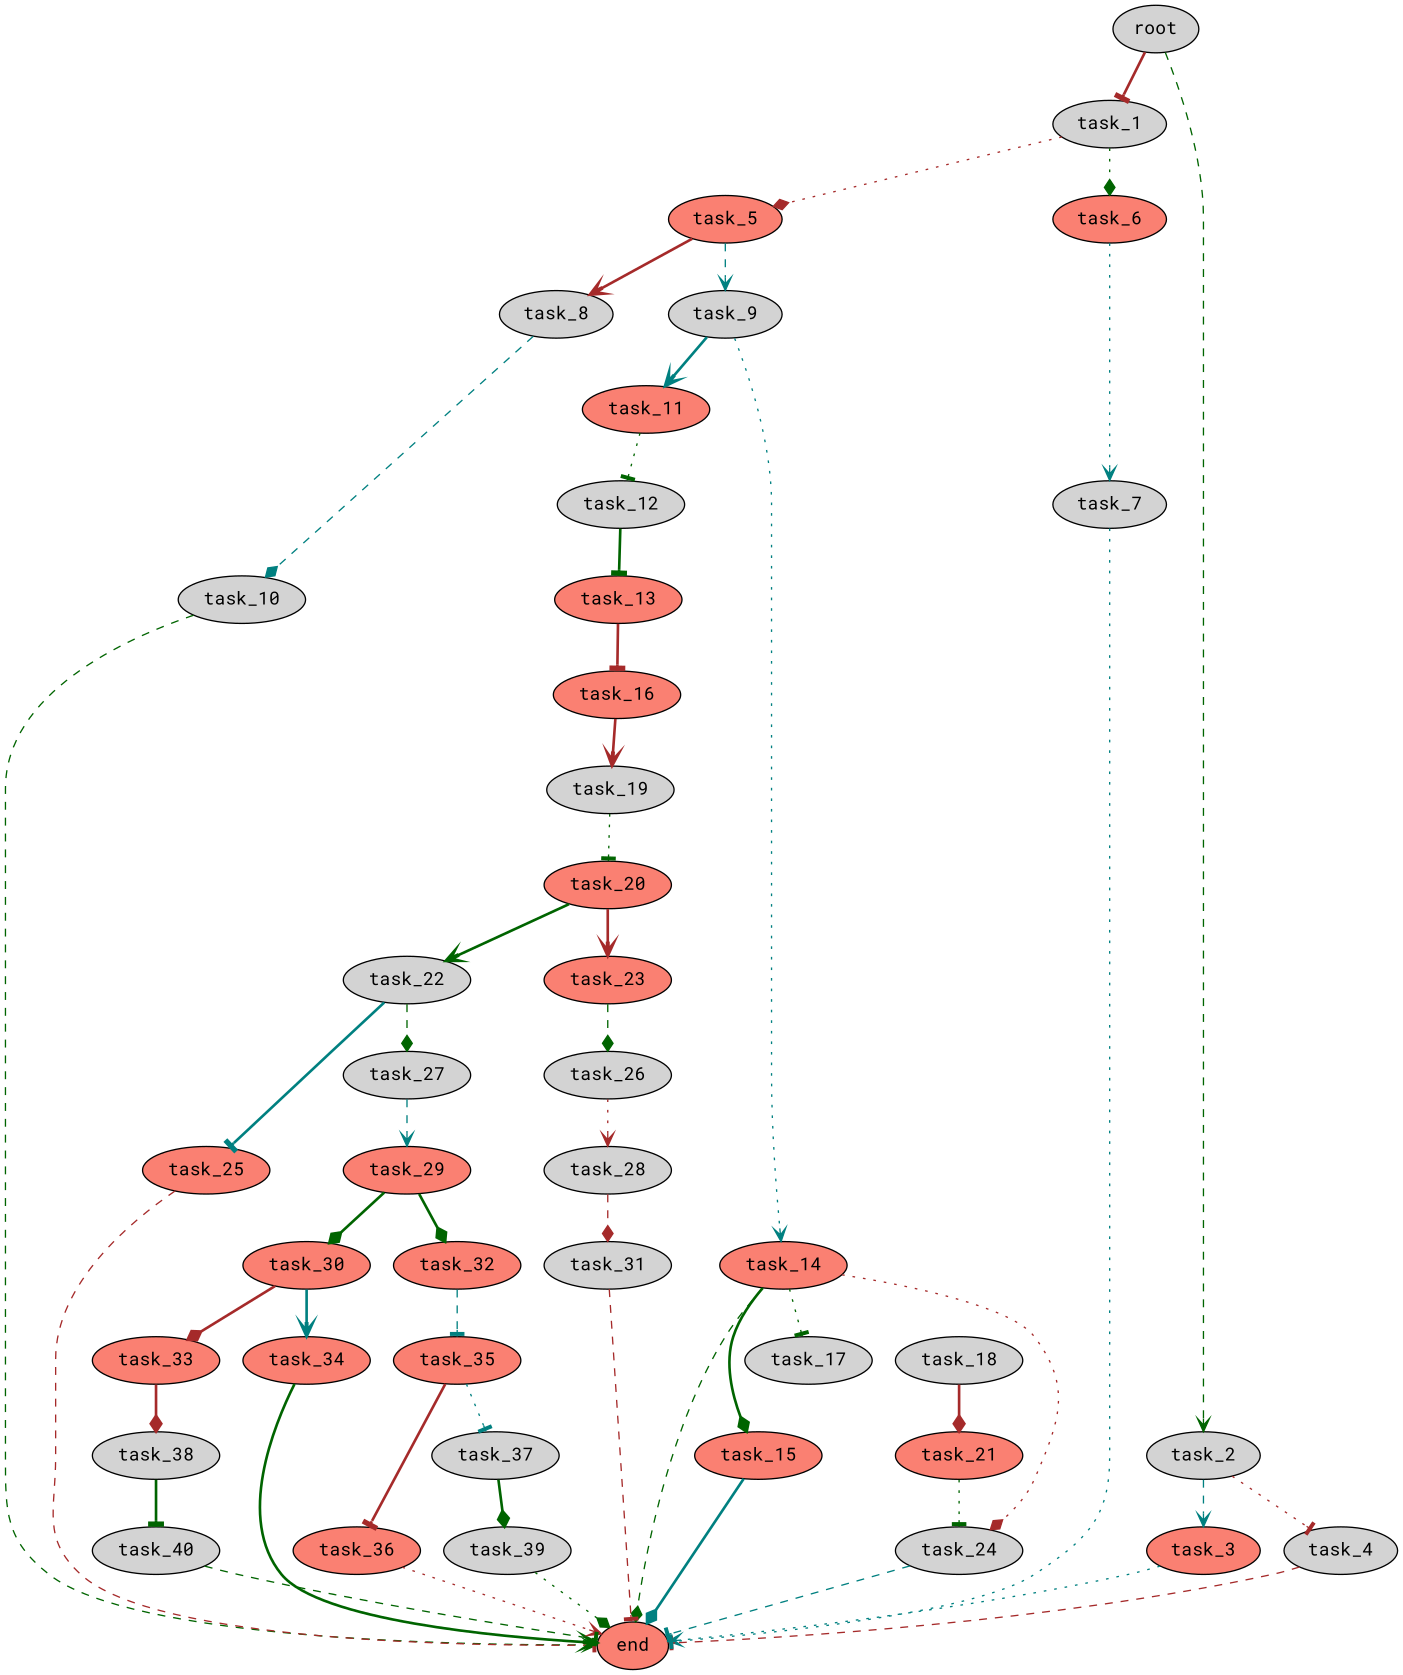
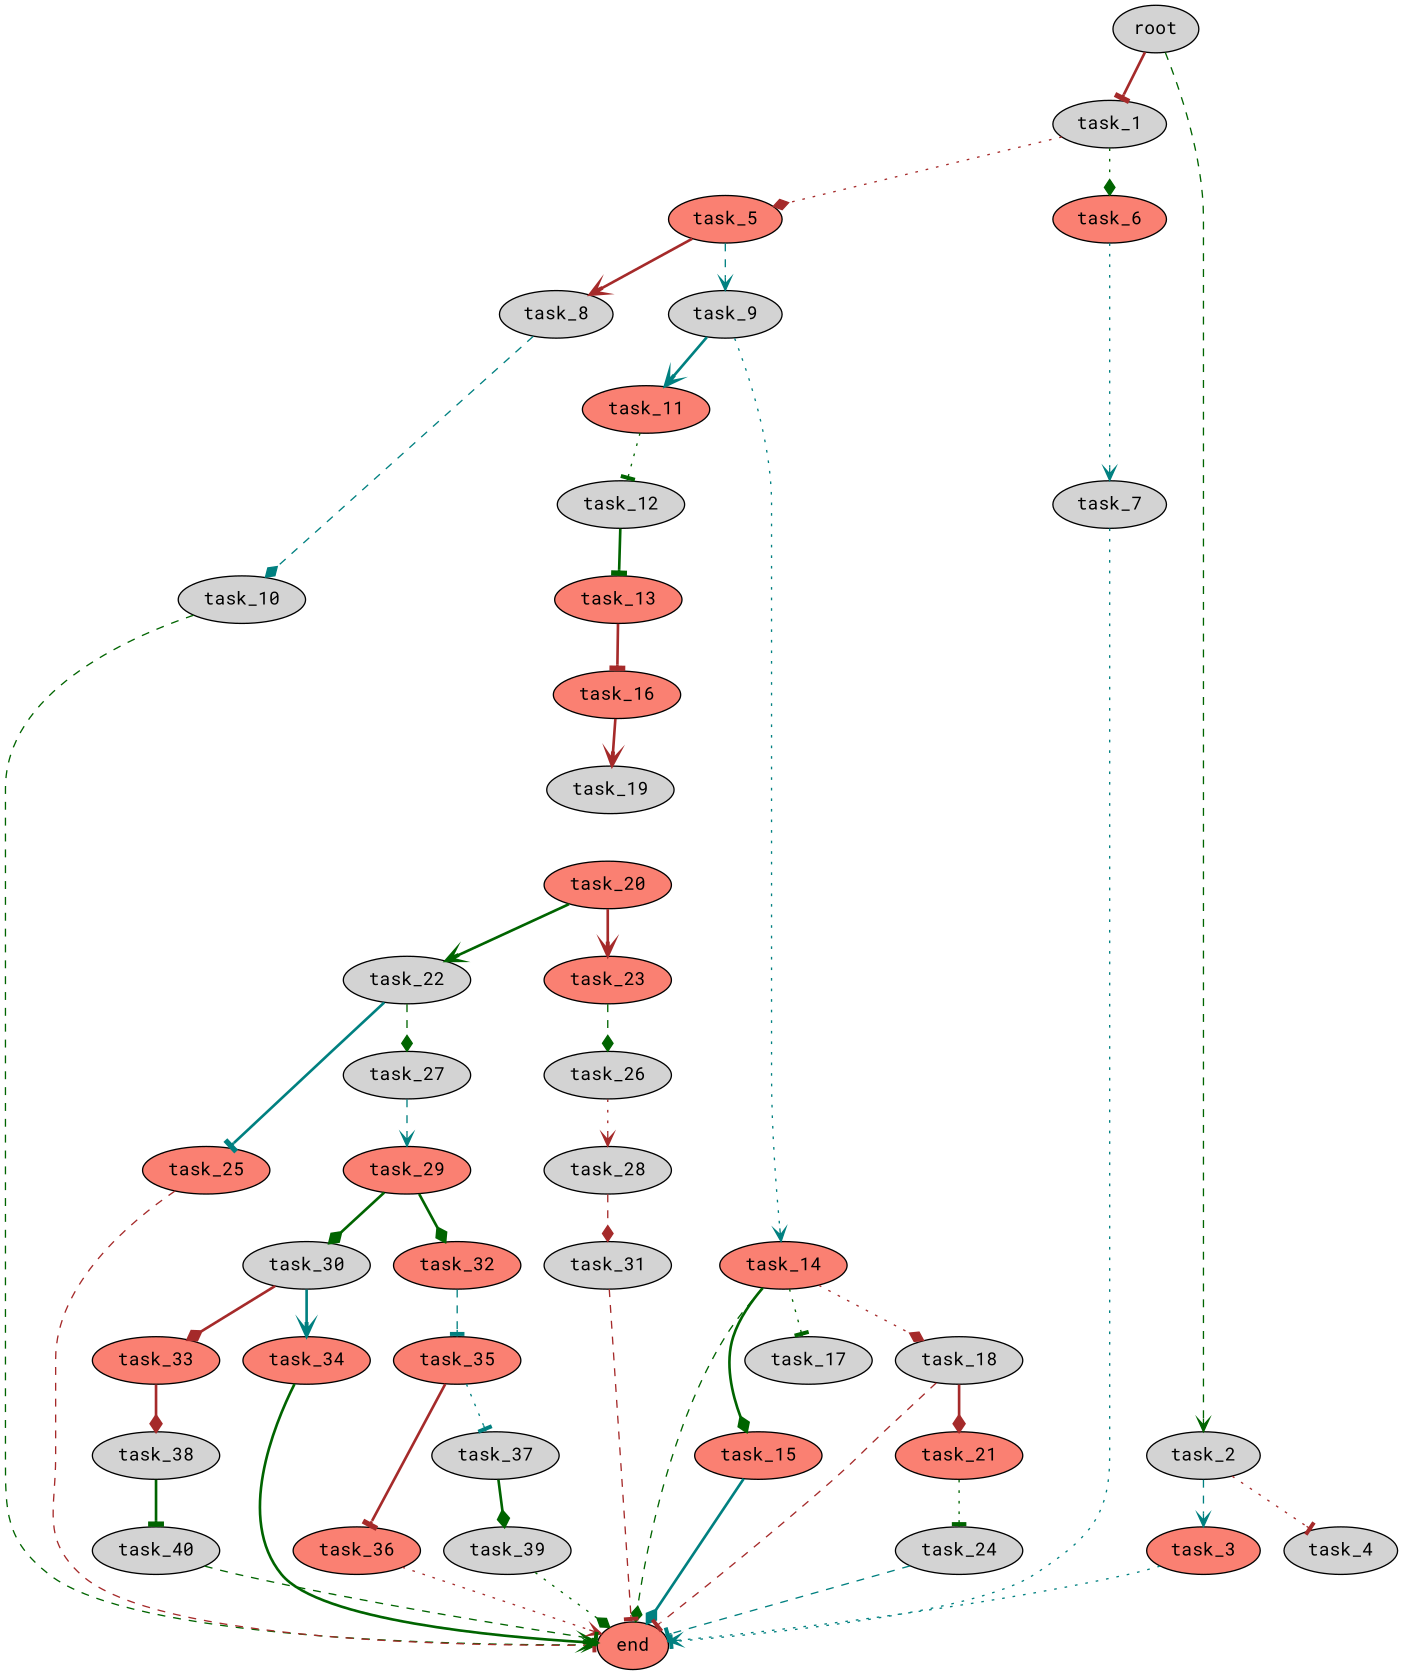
(609, 834) -> none
(307, 1265) -> (307, 1265)
(1034, 1336) -> (864, 1309)
(989, 1618) -> (802, 1507)
